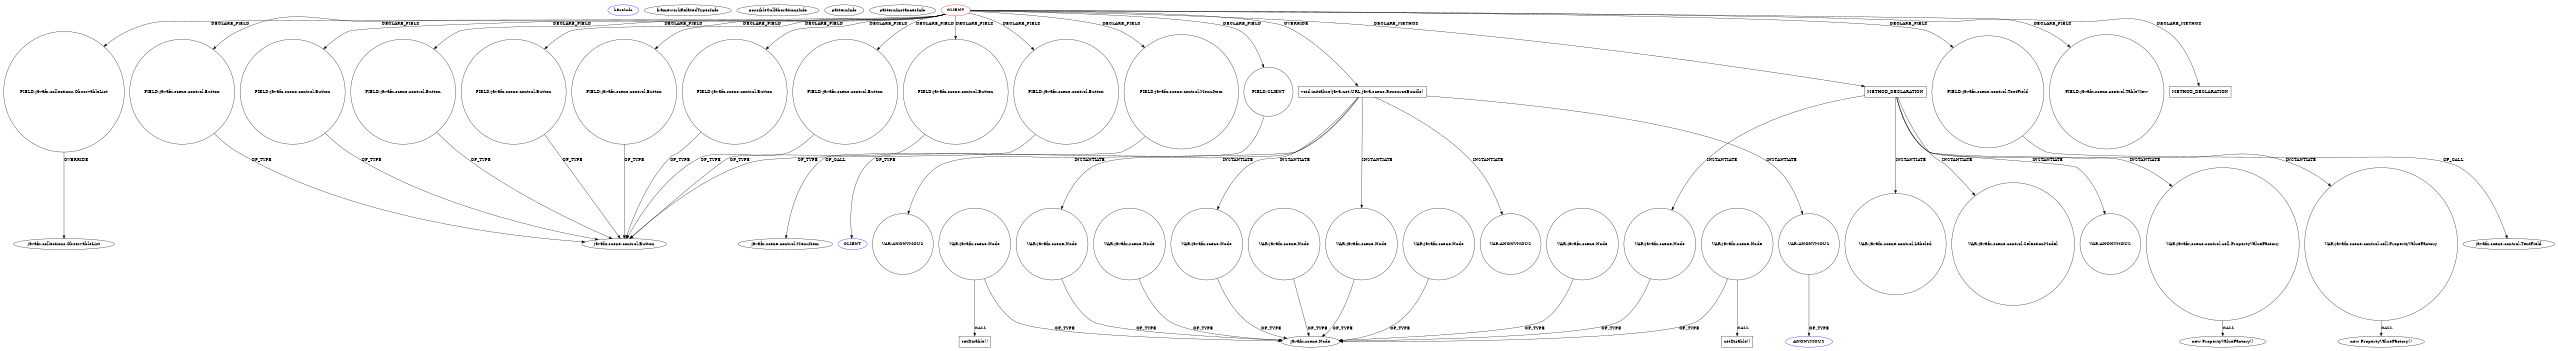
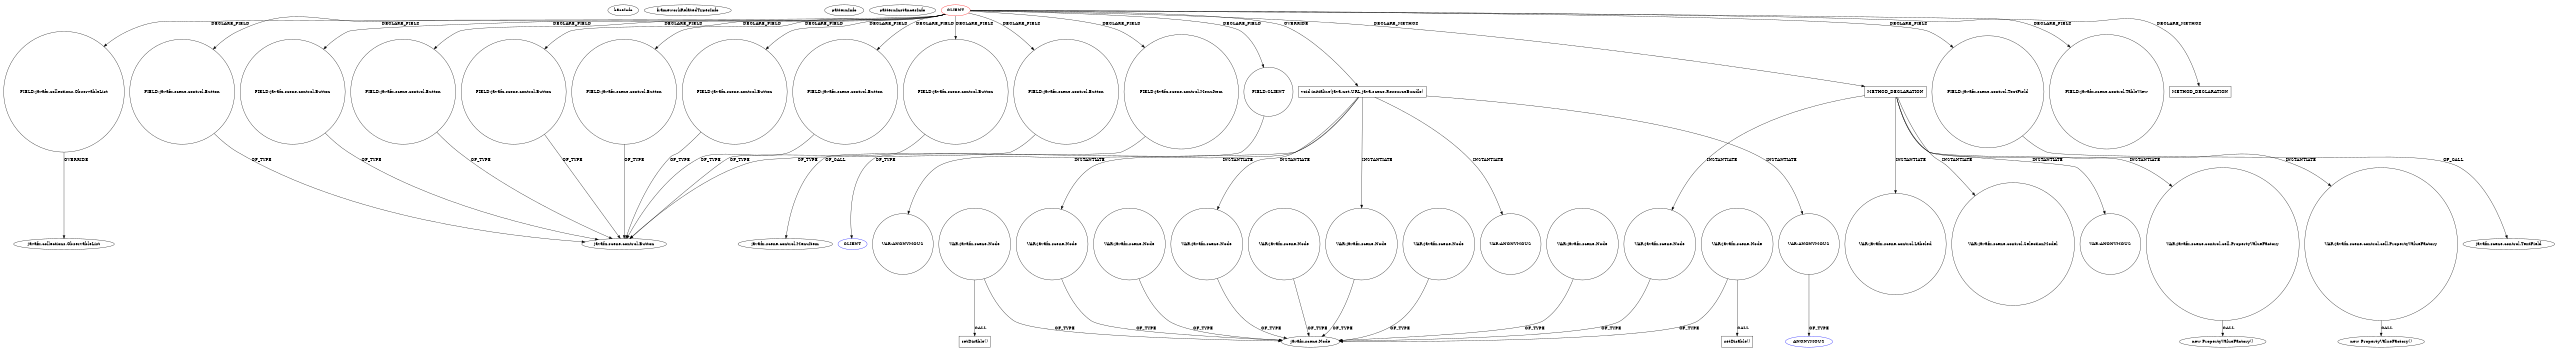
(623, 10) -> (623, 10)
(778, 10) -> none
